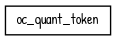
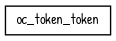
(58, 20) -> (58, 20)
